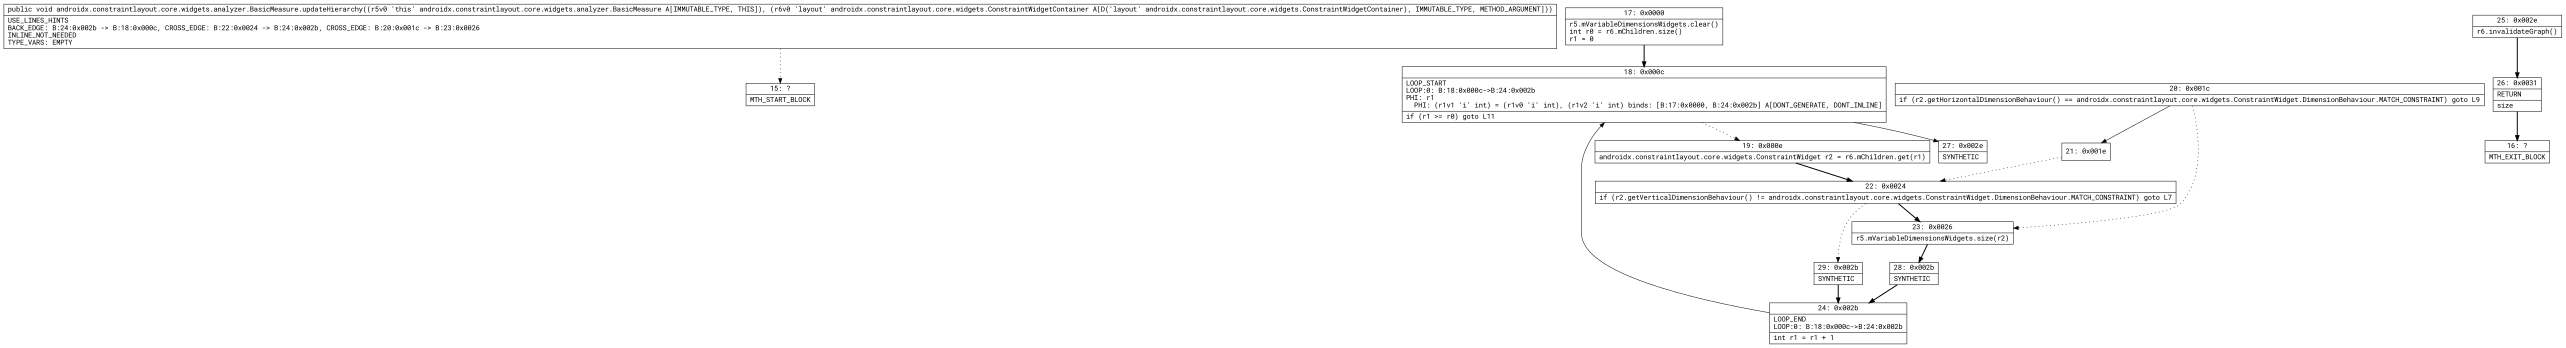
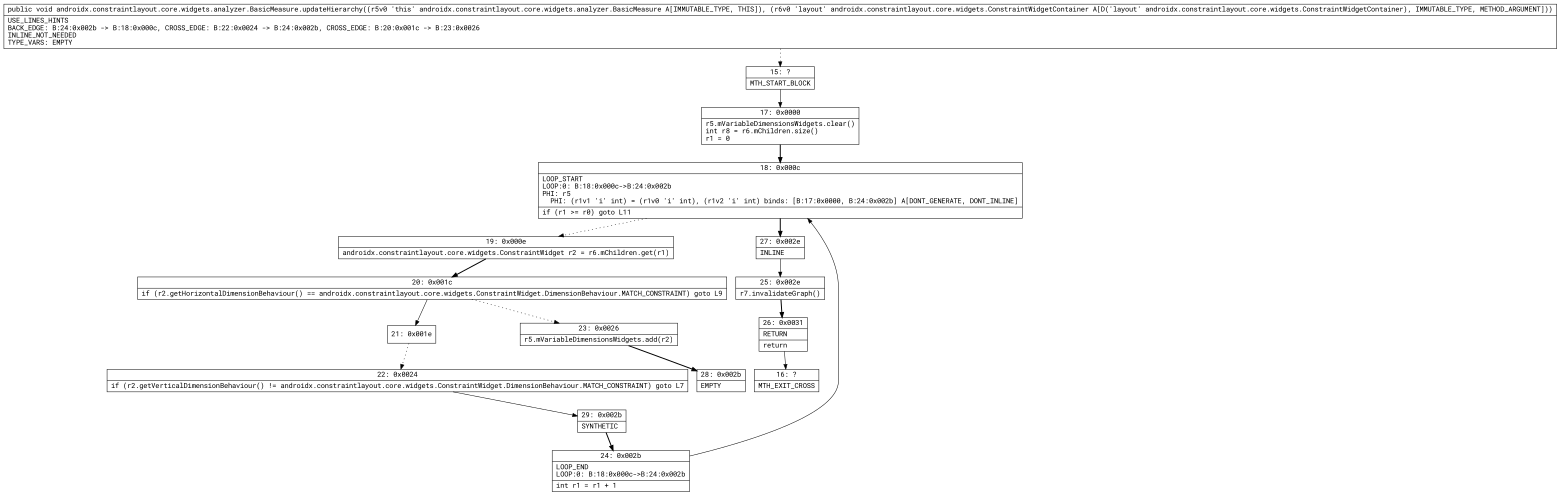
(1626, 32) -> (762, 131)
(2517, 32) -> (780, 294)
none -> (780, 96)
(1422, 98) -> (559, 194)
(2505, 106) -> (775, 345)
(2517, 124) -> (785, 358)
(1894, 131) -> (780, 225)
(1961, 157) -> (772, 253)
(2517, 157) -> (787, 386)
(1822, 171) -> (471, 267)
(1907, 211) -> none
(1845, 227) -> (513, 403)
(1933, 238) -> (599, 340)
none -> (780, 265)
(1912, 279) -> (711, 386)
(1885, 292) -> none
